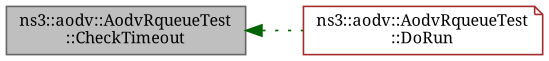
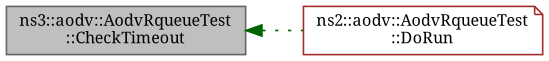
(423, 31) -> (423, 31)
